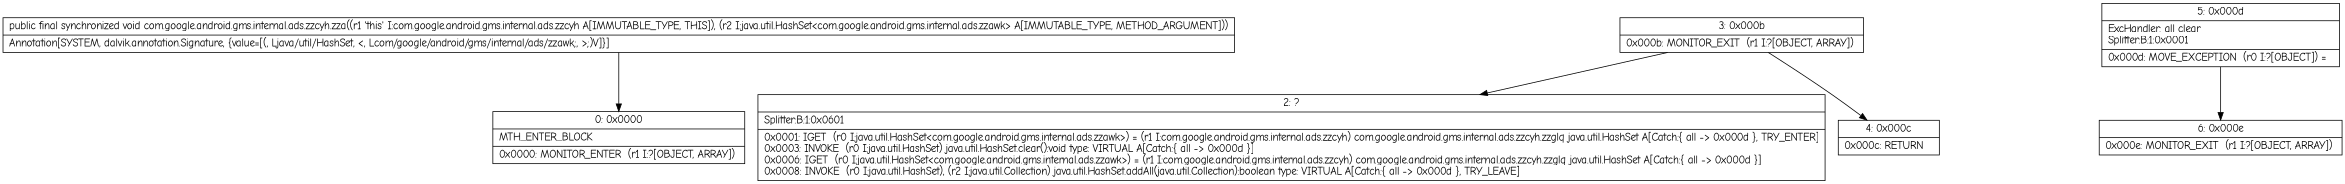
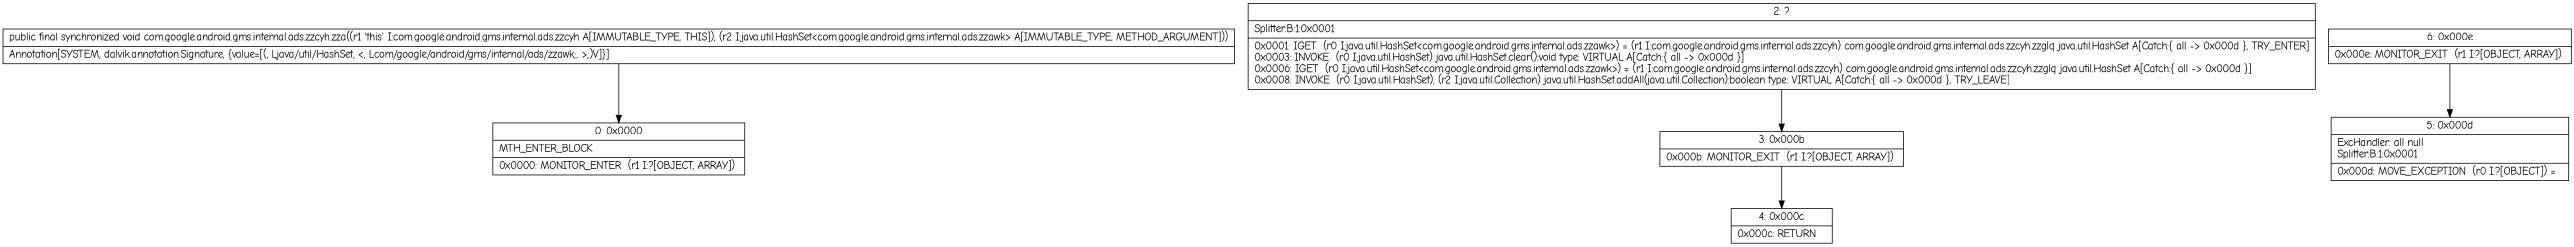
(2154, 29) -> (2381, 143)
(1577, 73) -> (1782, 107)
(2221, 90) -> (2450, 87)
(804, 120) -> (1295, 29)
